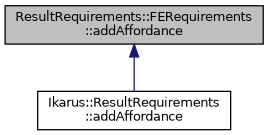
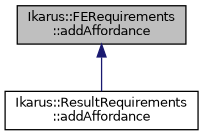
(134, 25) -> (102, 25)
